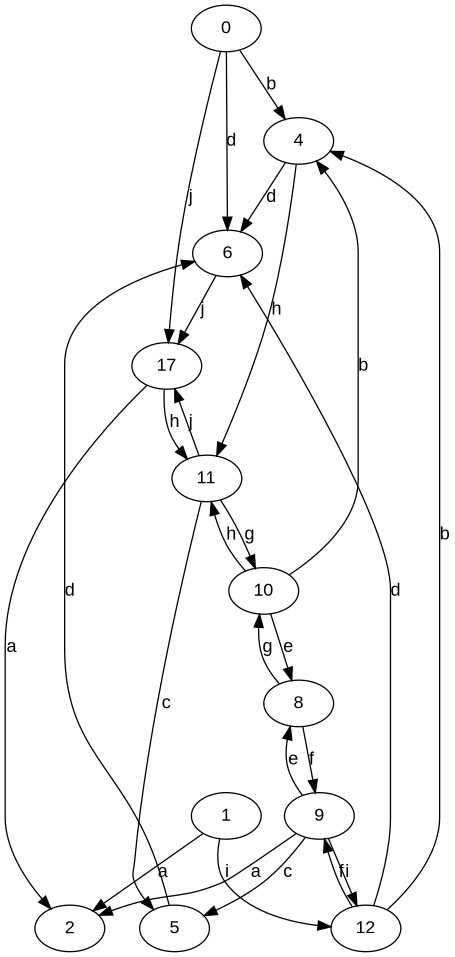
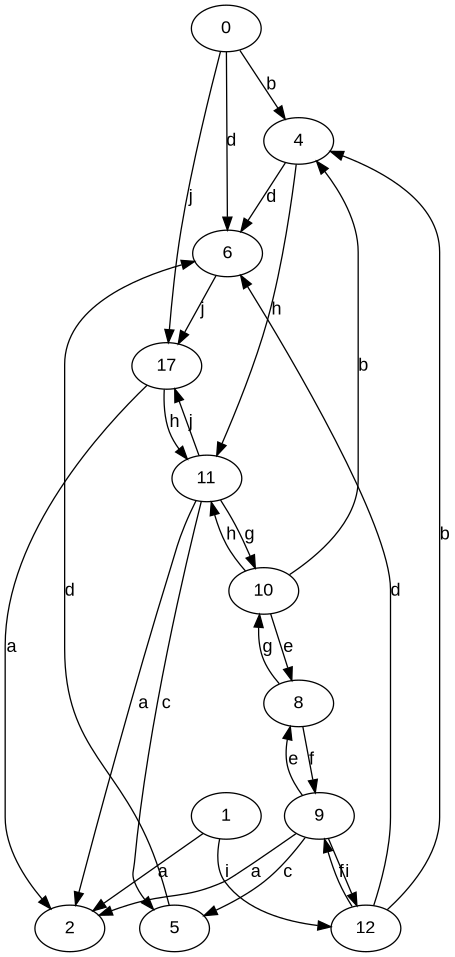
none -> (133, 695)
